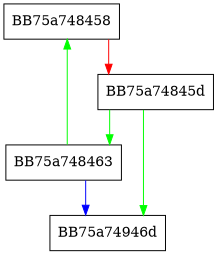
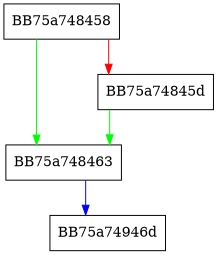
(67, 97) -> (37, 87)
(143, 158) -> none
